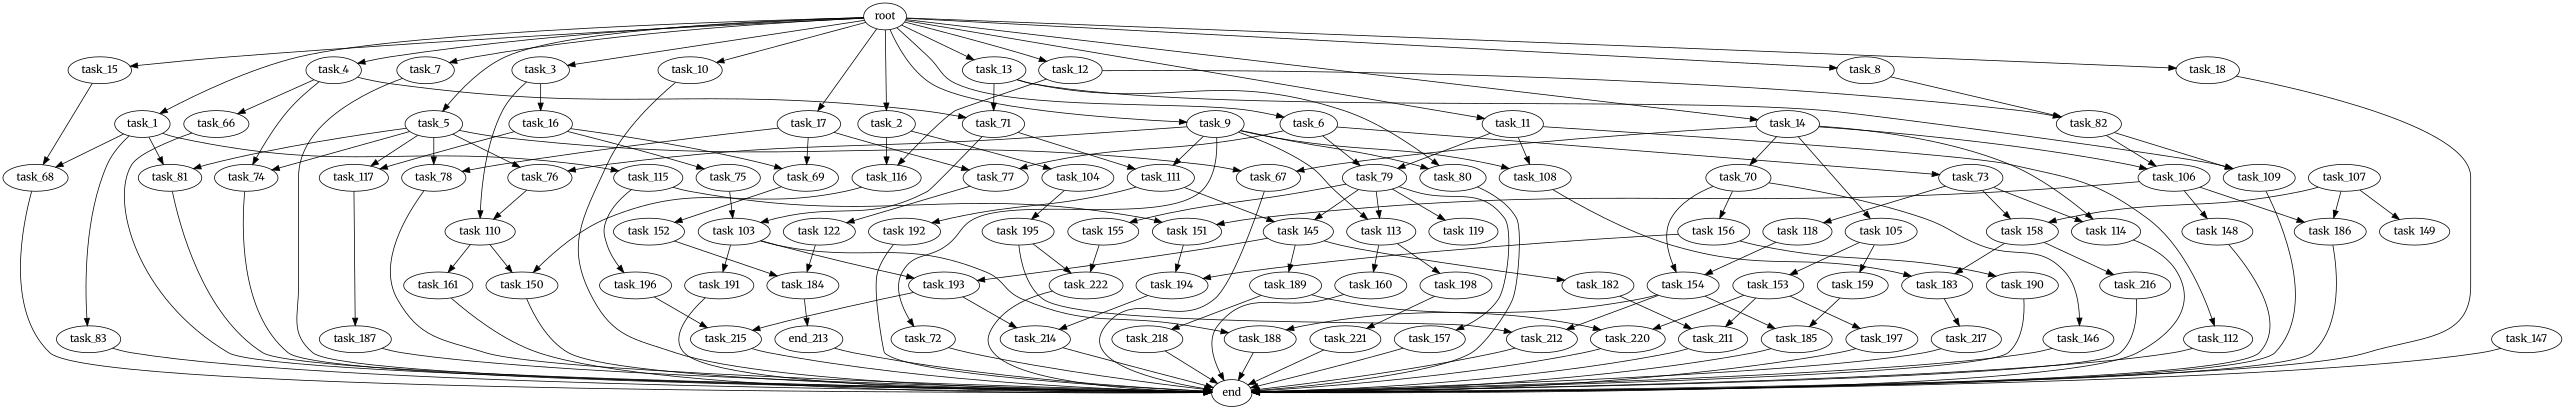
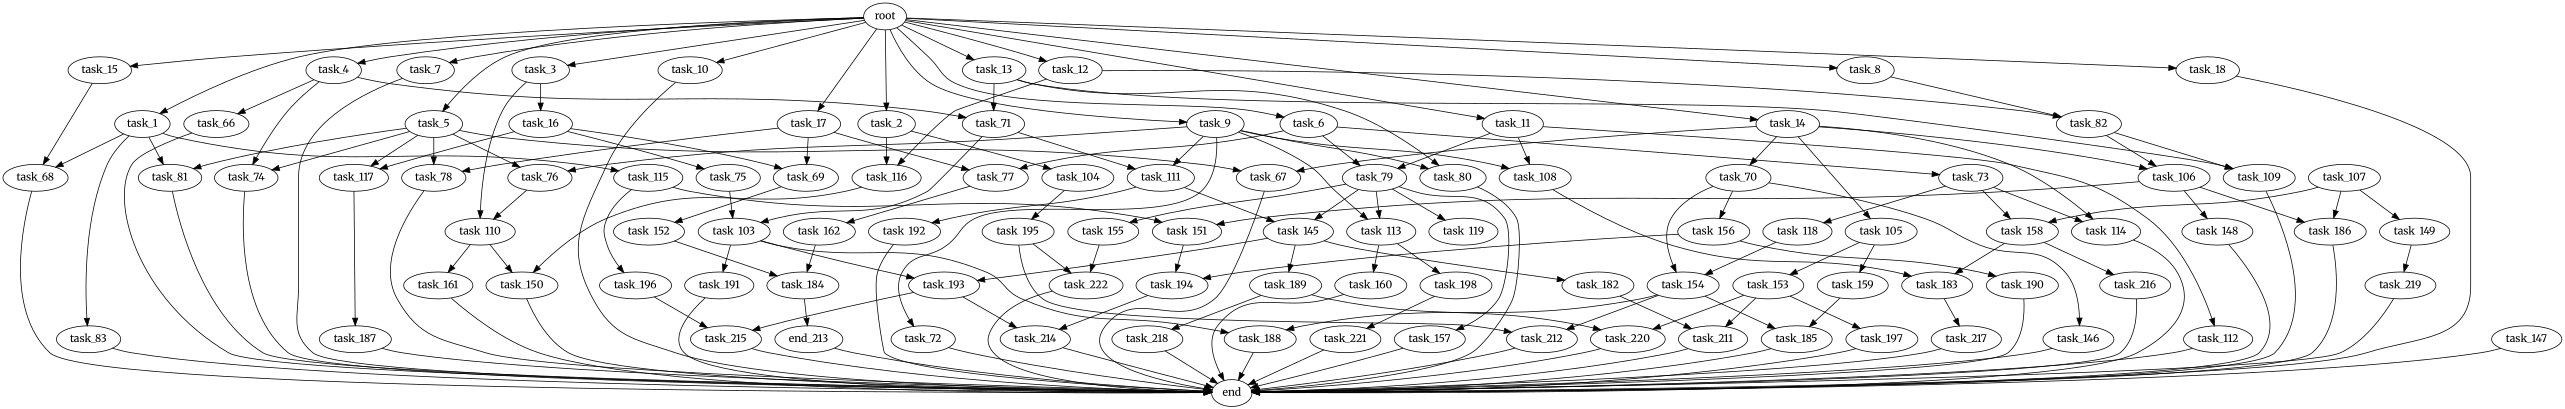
(819, 232) -> (819, 232)
none -> (2400, 285)
